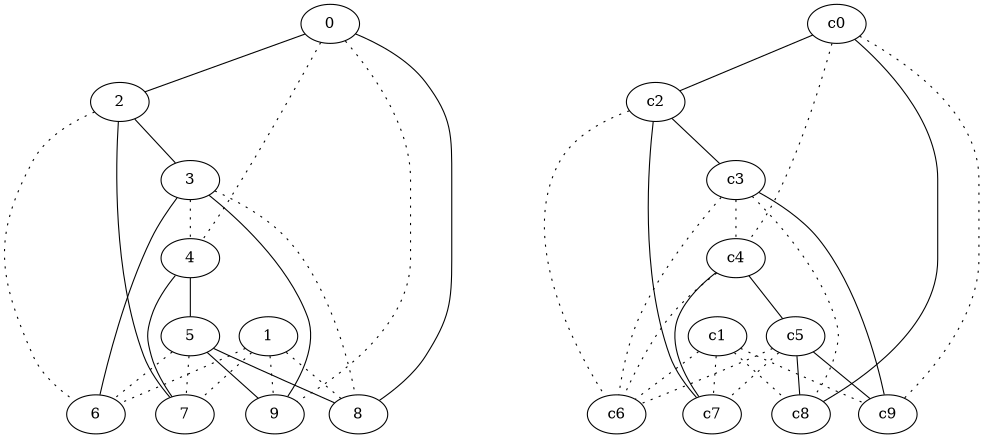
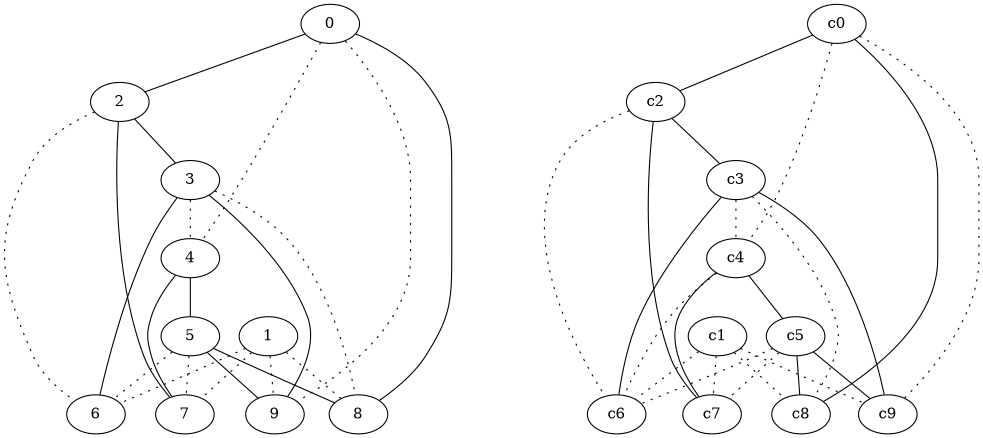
(660, 279) -> (660, 279)
